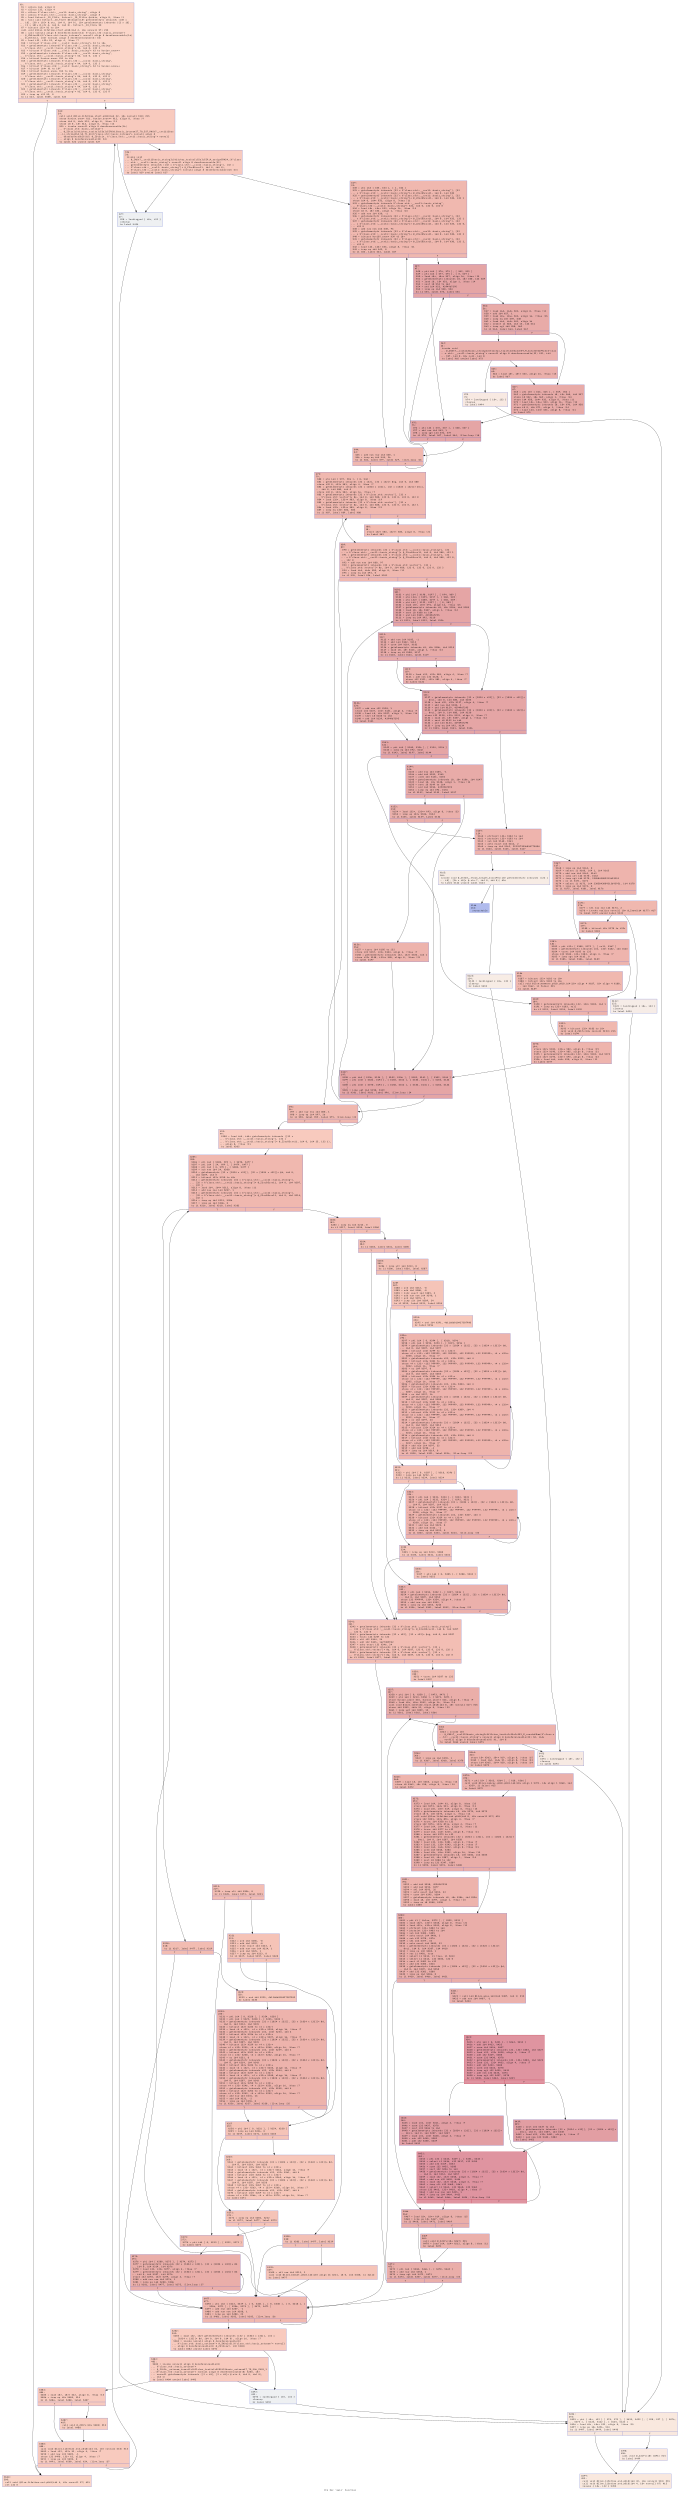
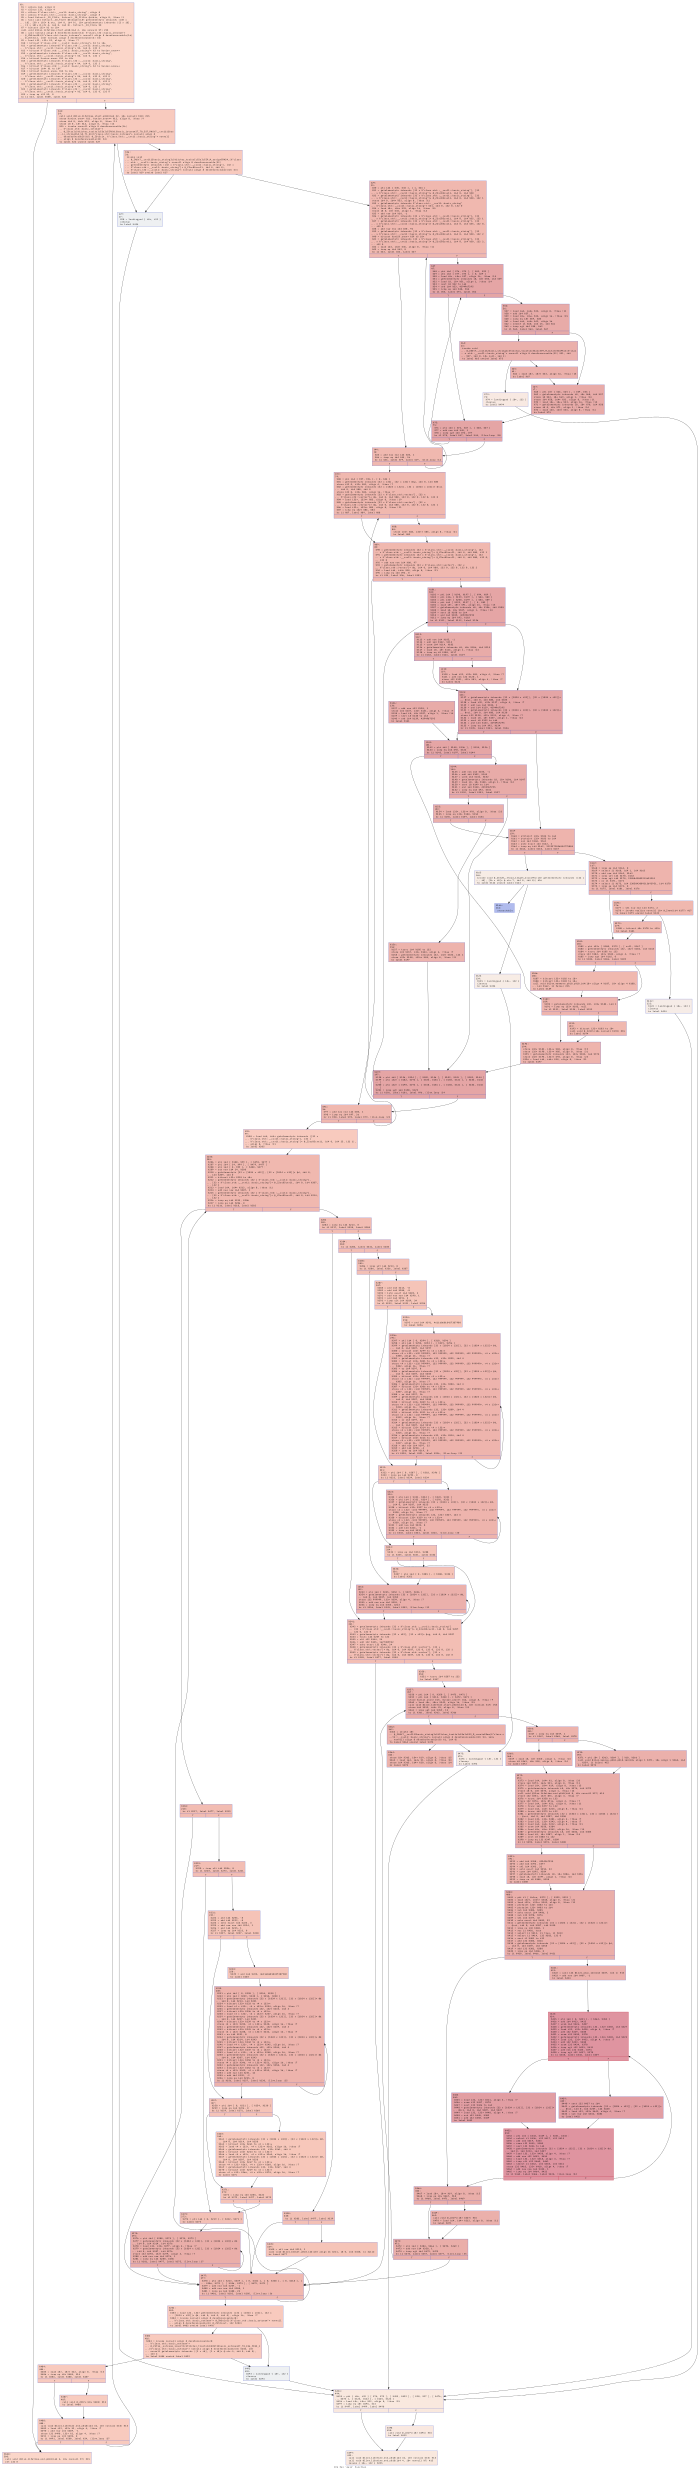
(509, 1770) -> none
(222, 1972) -> (219, 1838)
